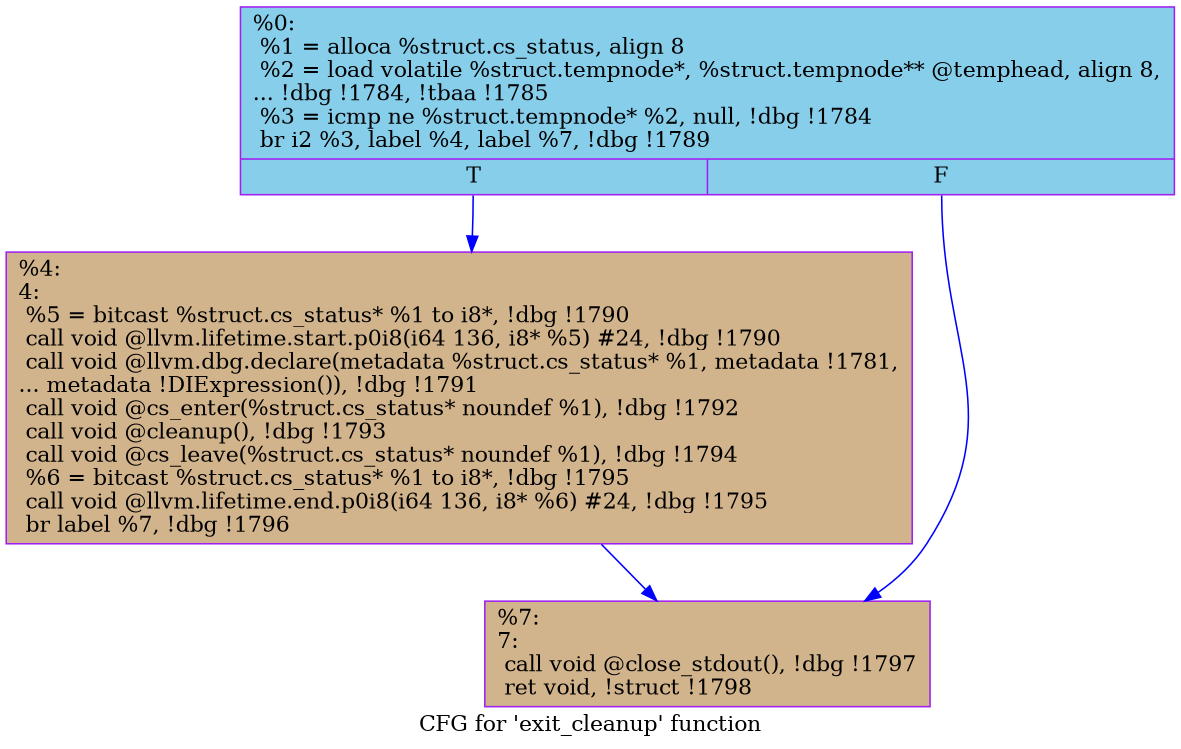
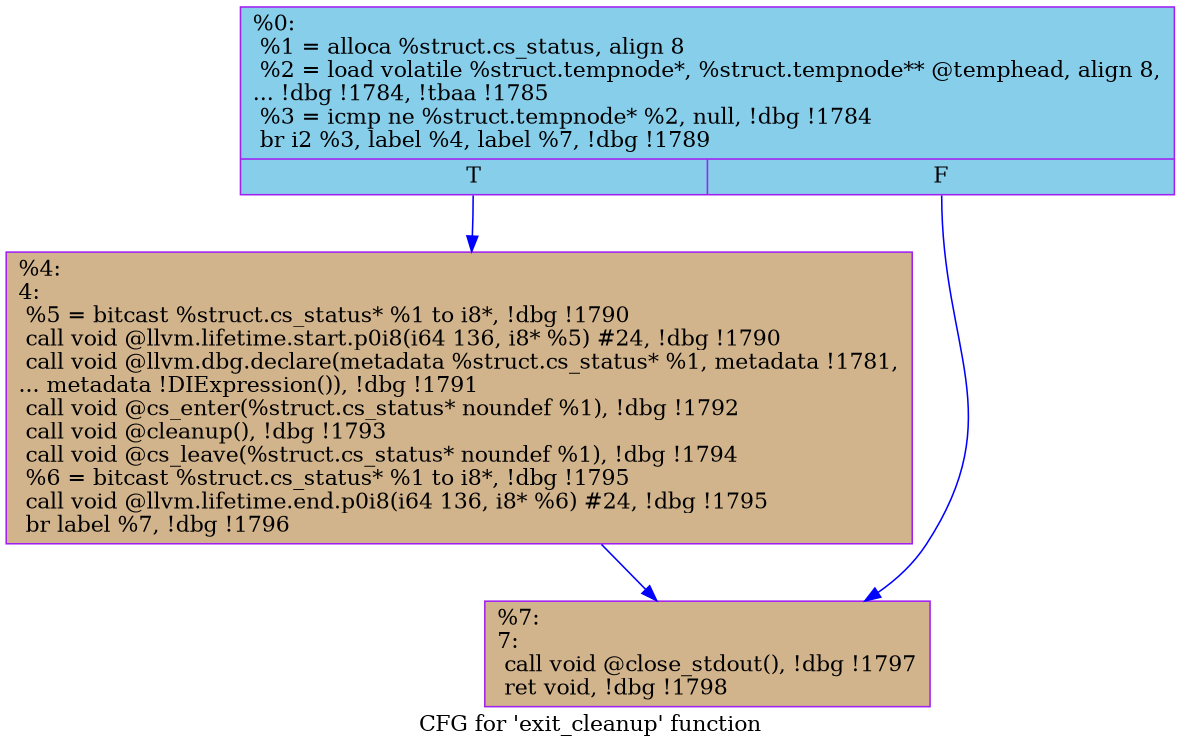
(625, 688) -> (613, 688)
